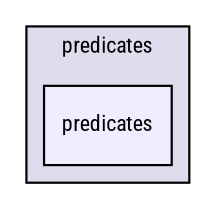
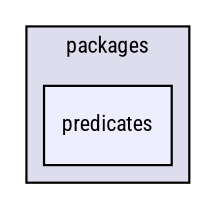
(108, 47) -> (108, 47)
